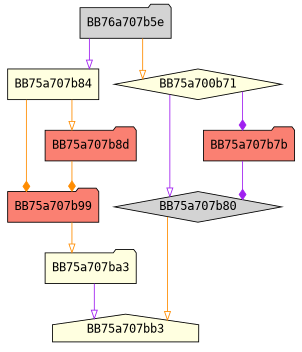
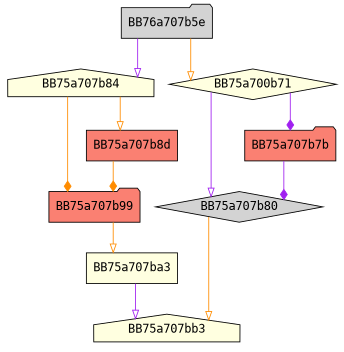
(53, 84) -> (81, 84)
(91, 146) -> (132, 146)
(91, 268) -> (132, 268)
